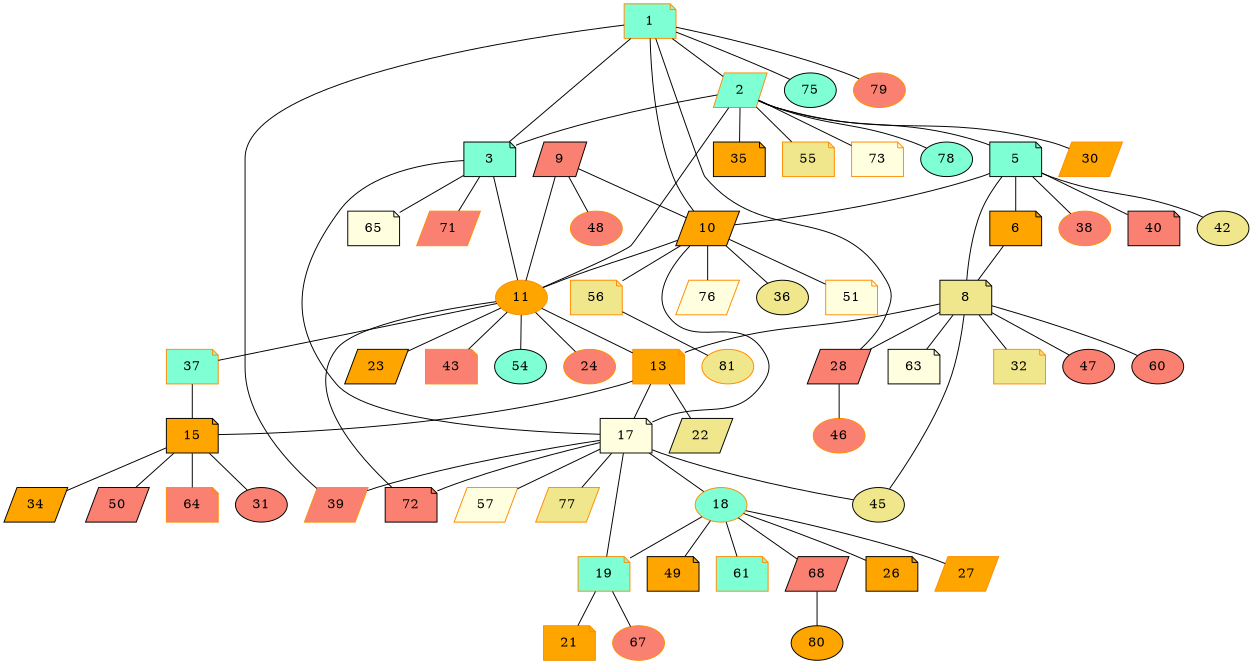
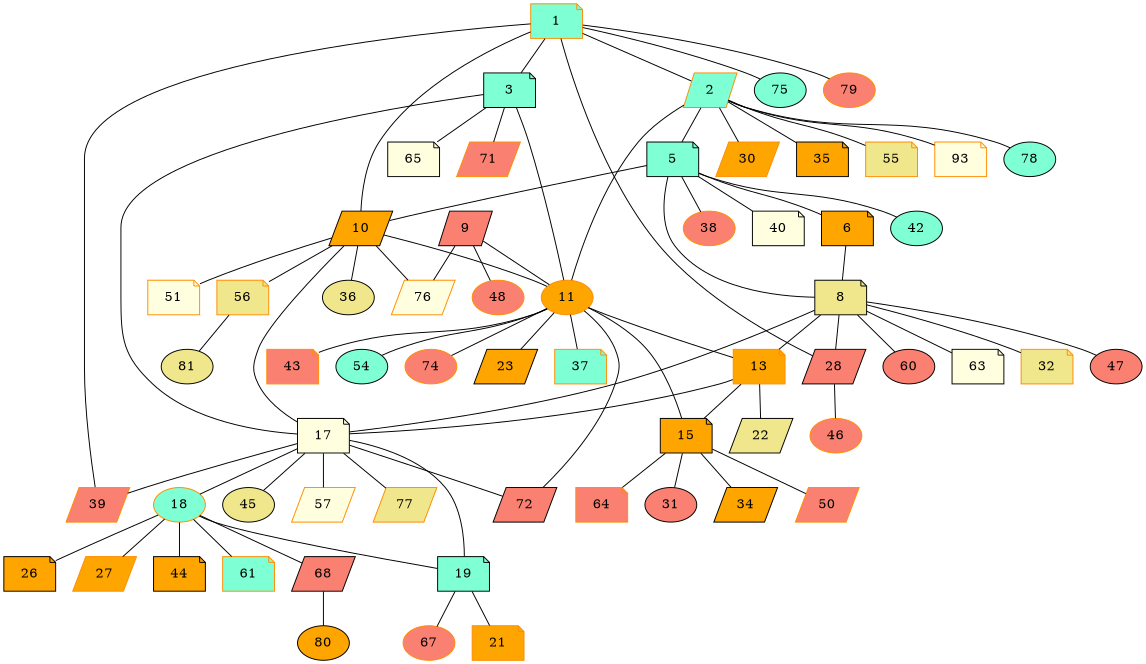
(615, 116) -> none
(878, 159) -> (961, 159)
(632, 193) -> (444, 263)
(1154, 228) -> (778, 228)
(1223, 228) -> (917, 228)
(590, 367) -> (431, 367)
(728, 367) -> (187, 367)
(192, 401) -> (649, 352)
(939, 407) -> (587, 391)
(117, 505) -> (827, 505)
(411, 505) -> (525, 505)
(604, 574) -> (464, 574)
(673, 574) -> (179, 574)
